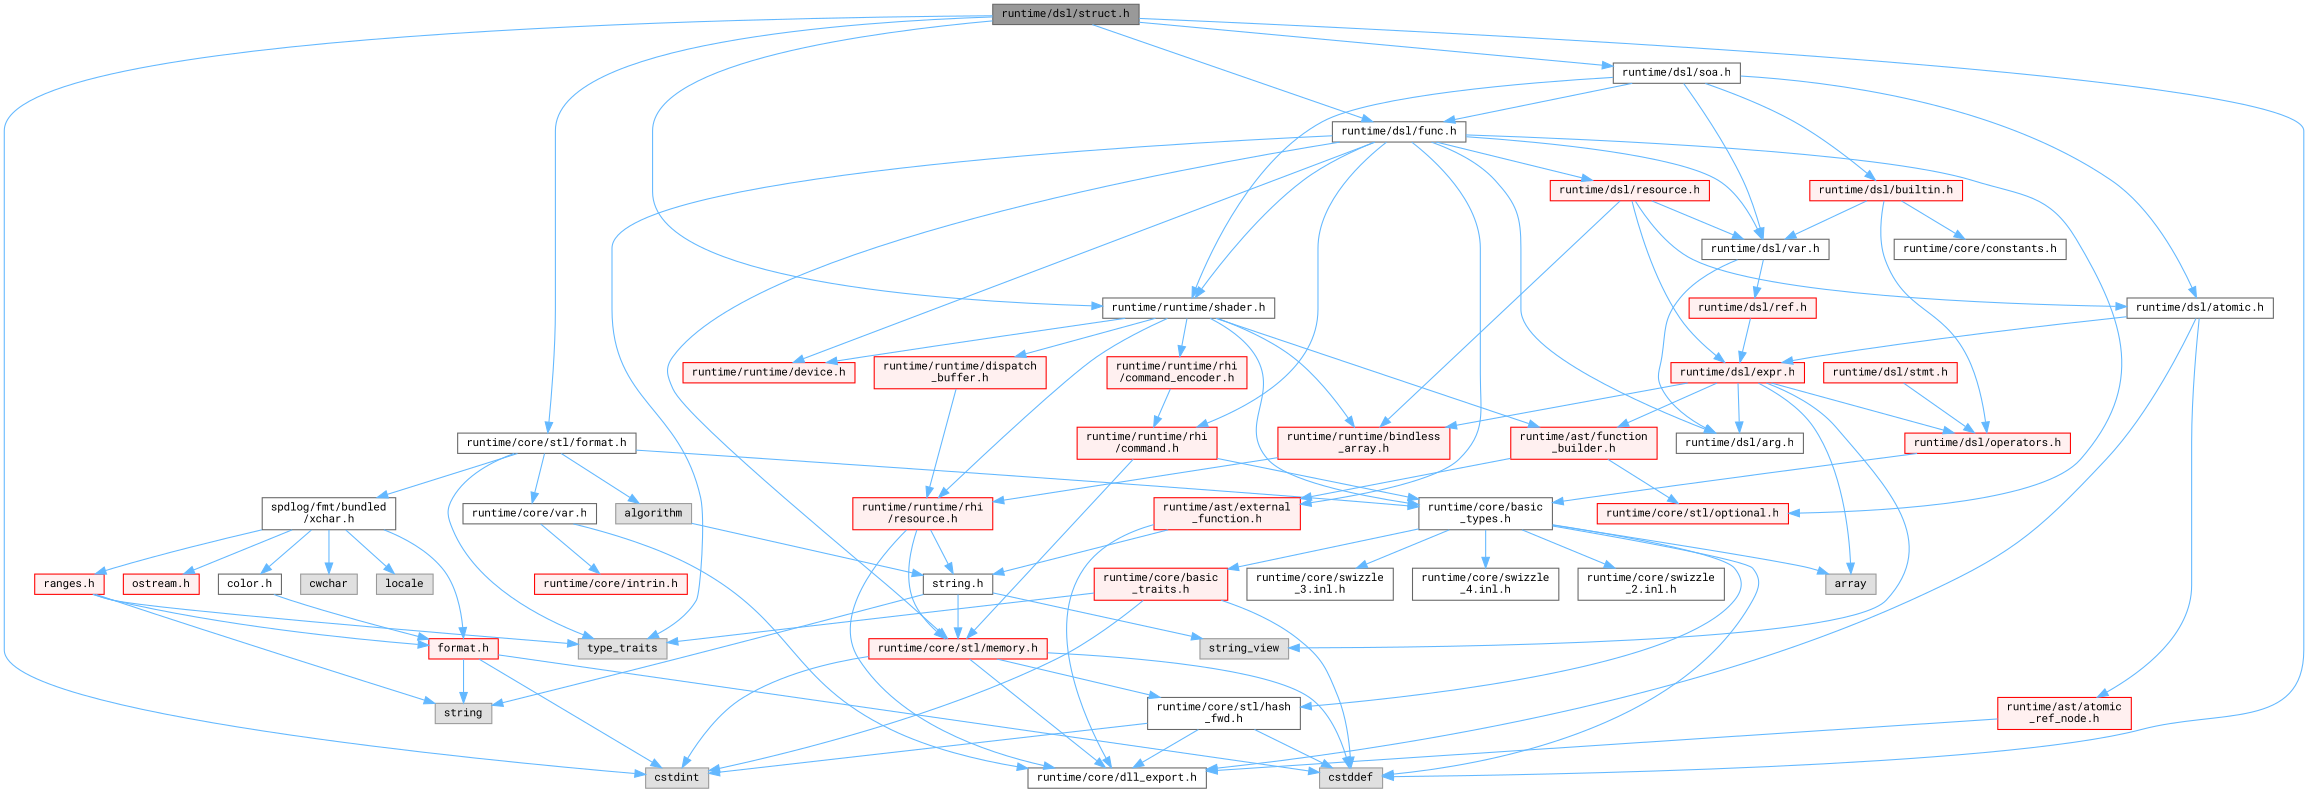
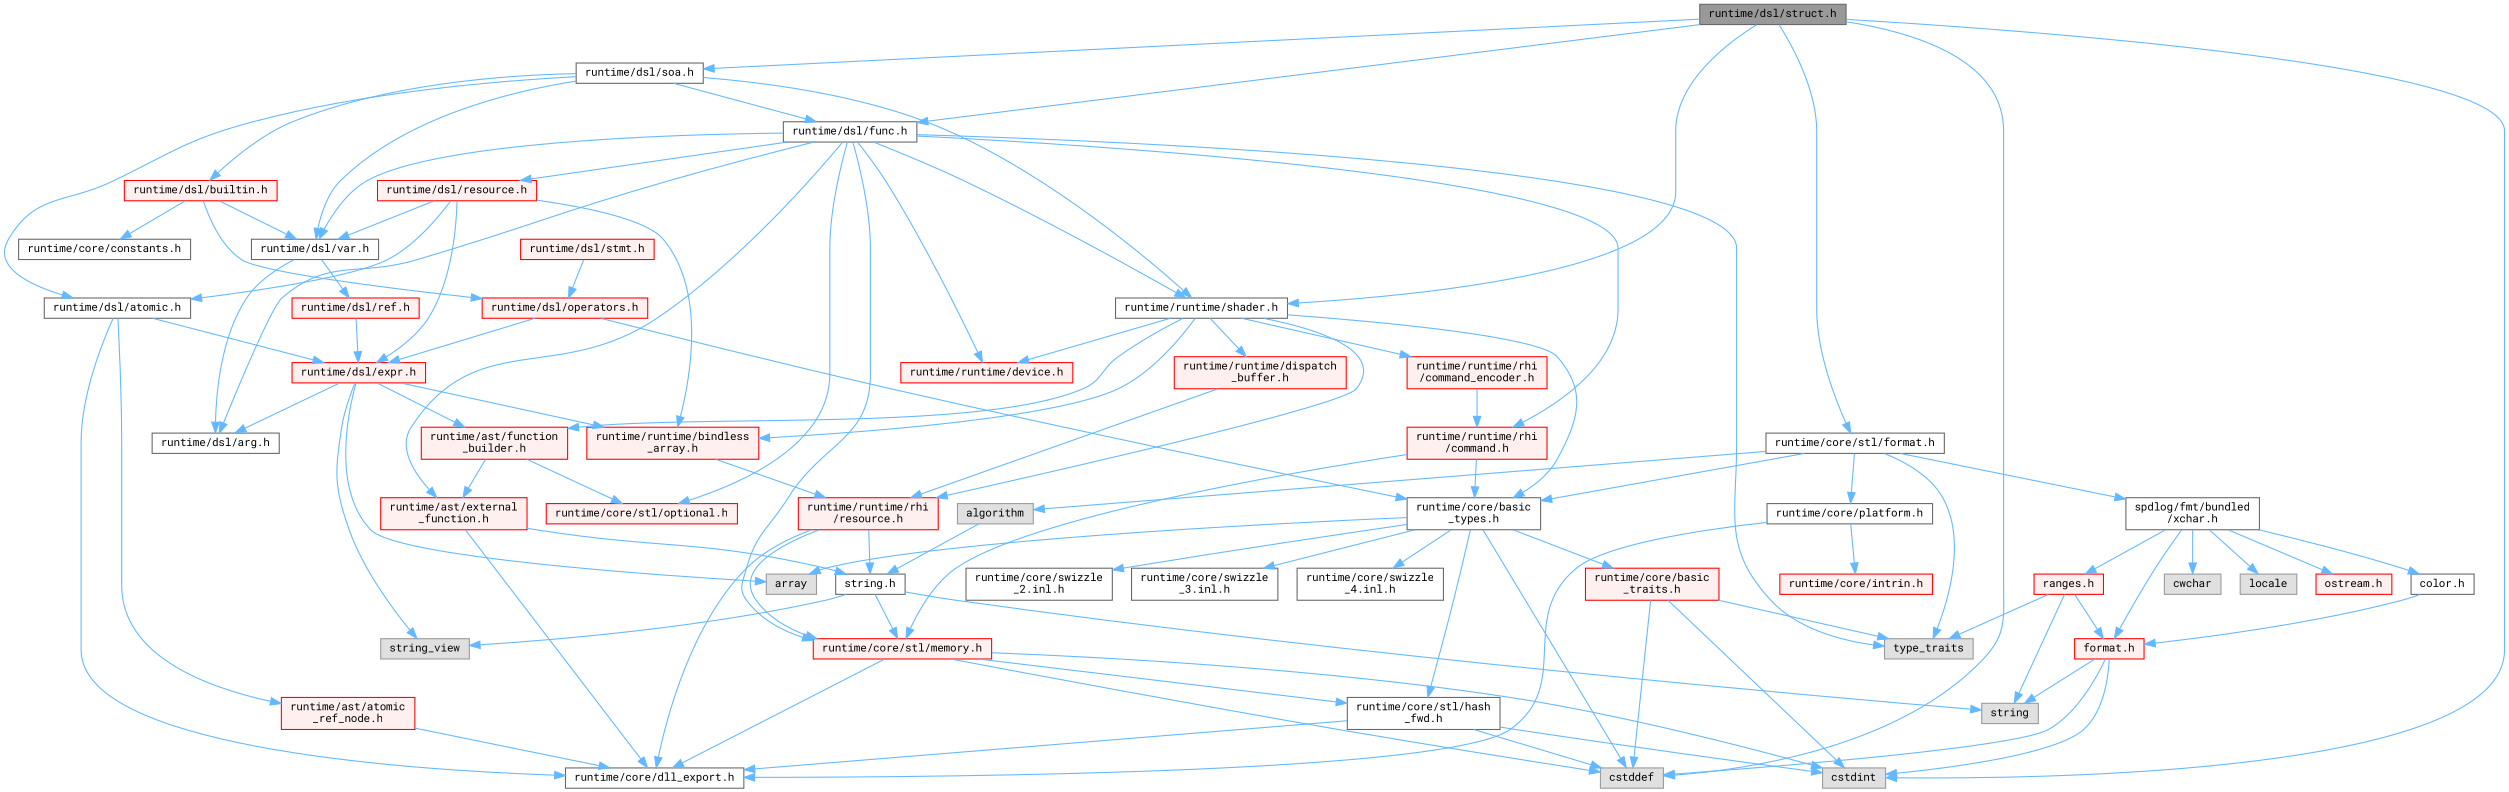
(1858, 407) -> (467, 339)
(530, 514) -> (1850, 514)
